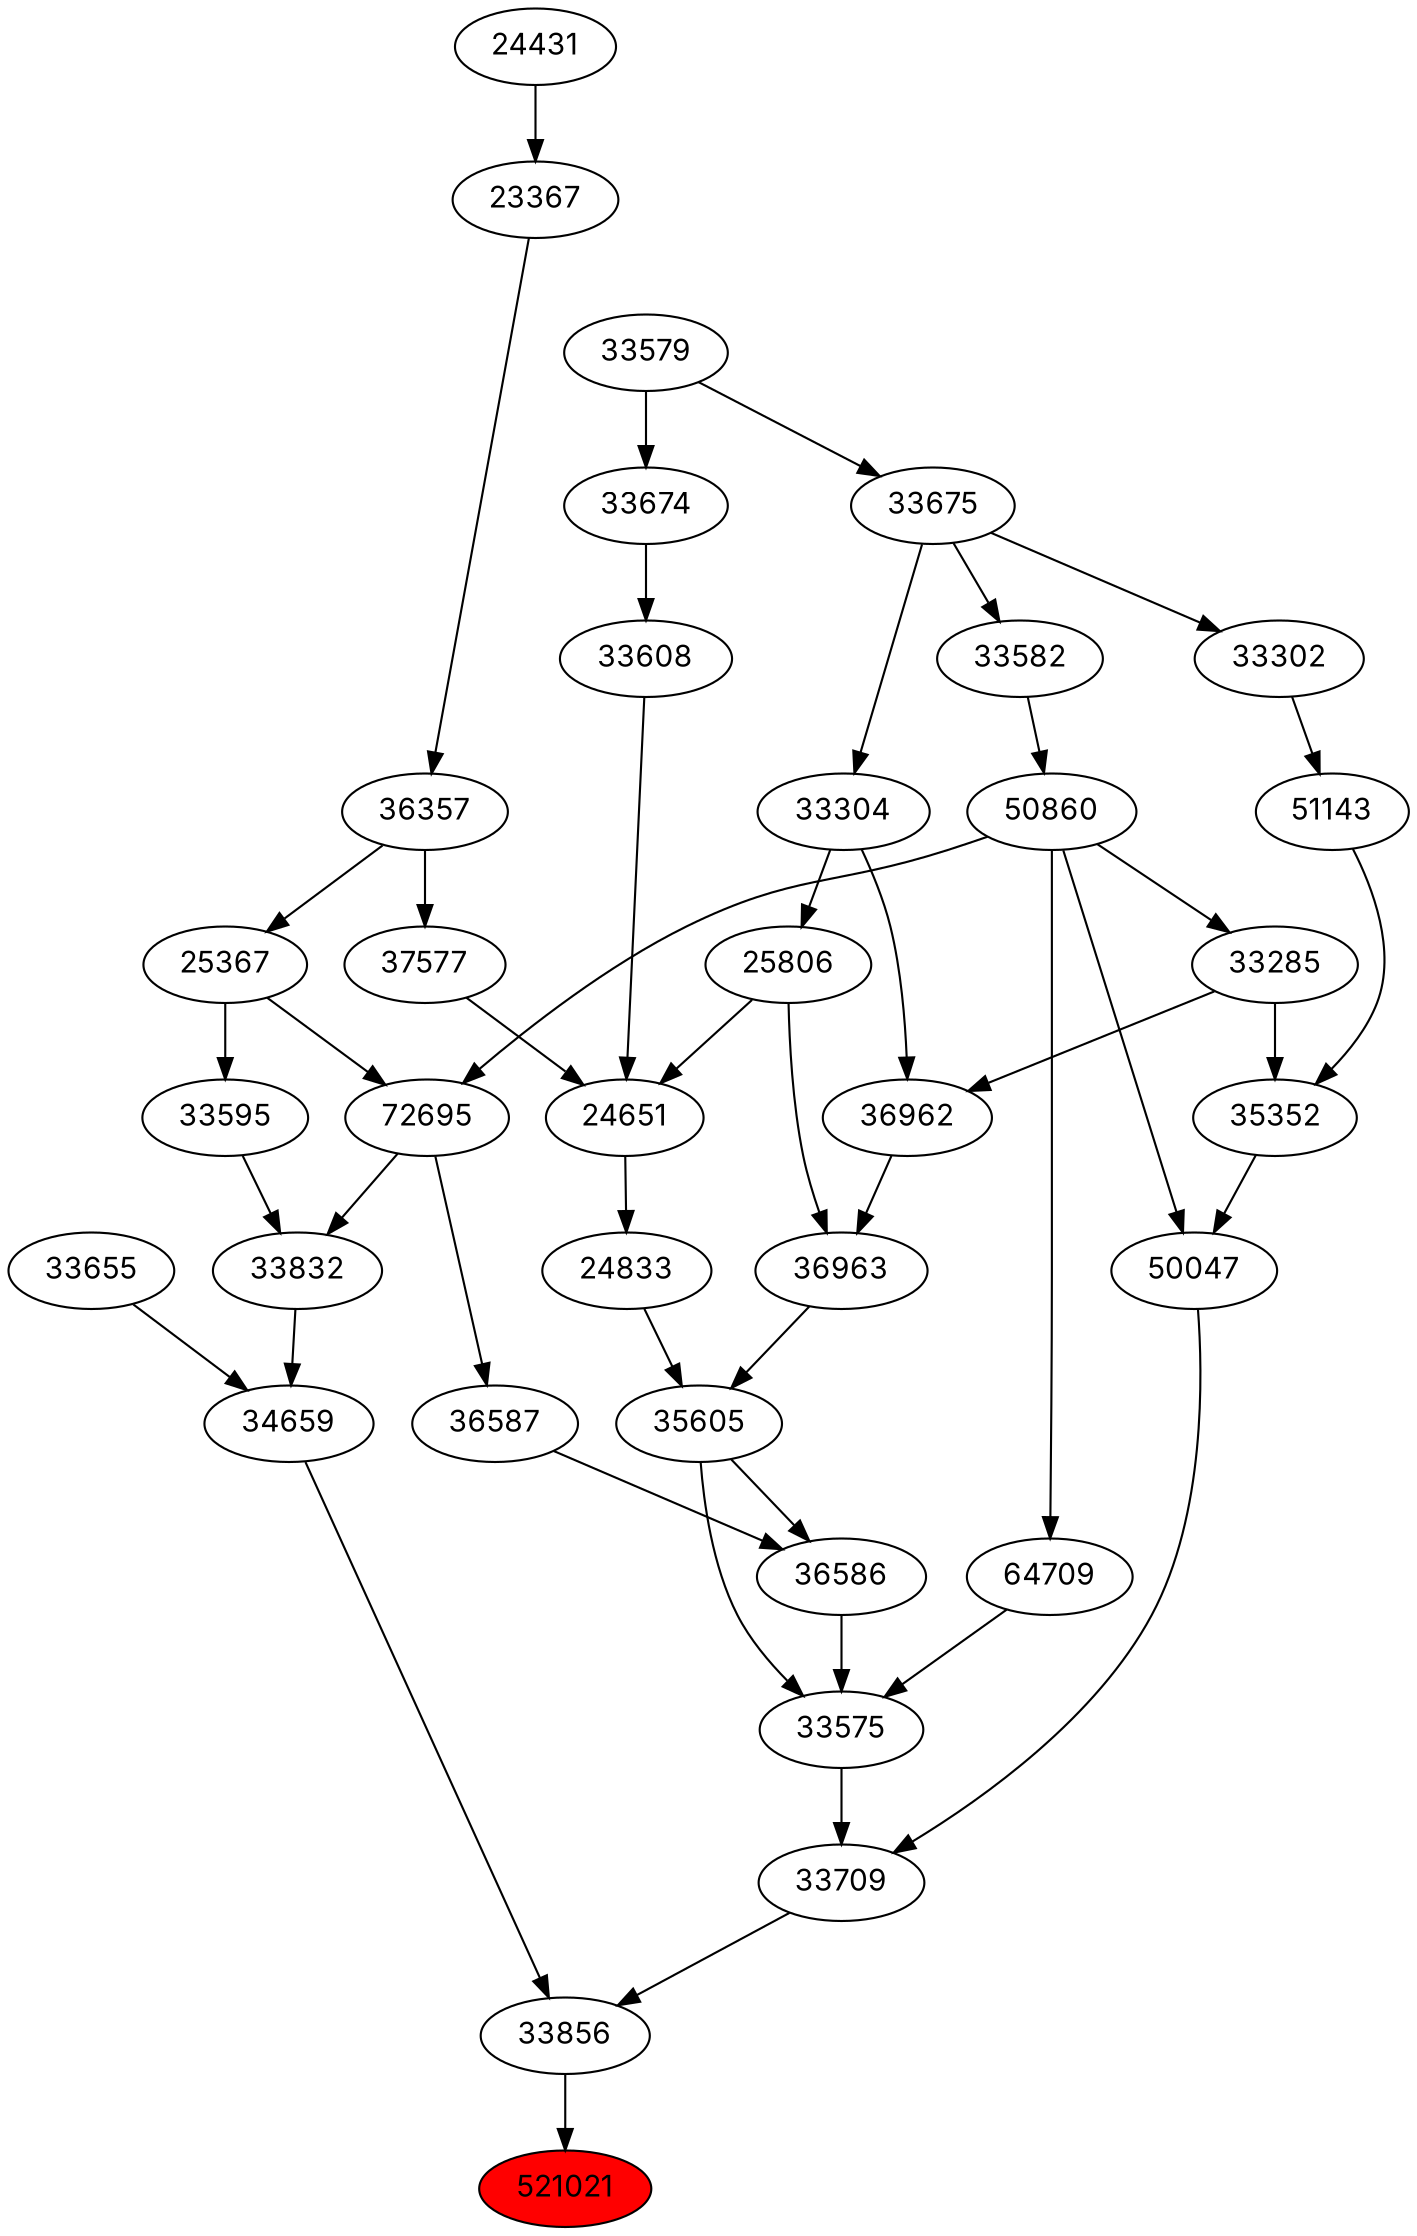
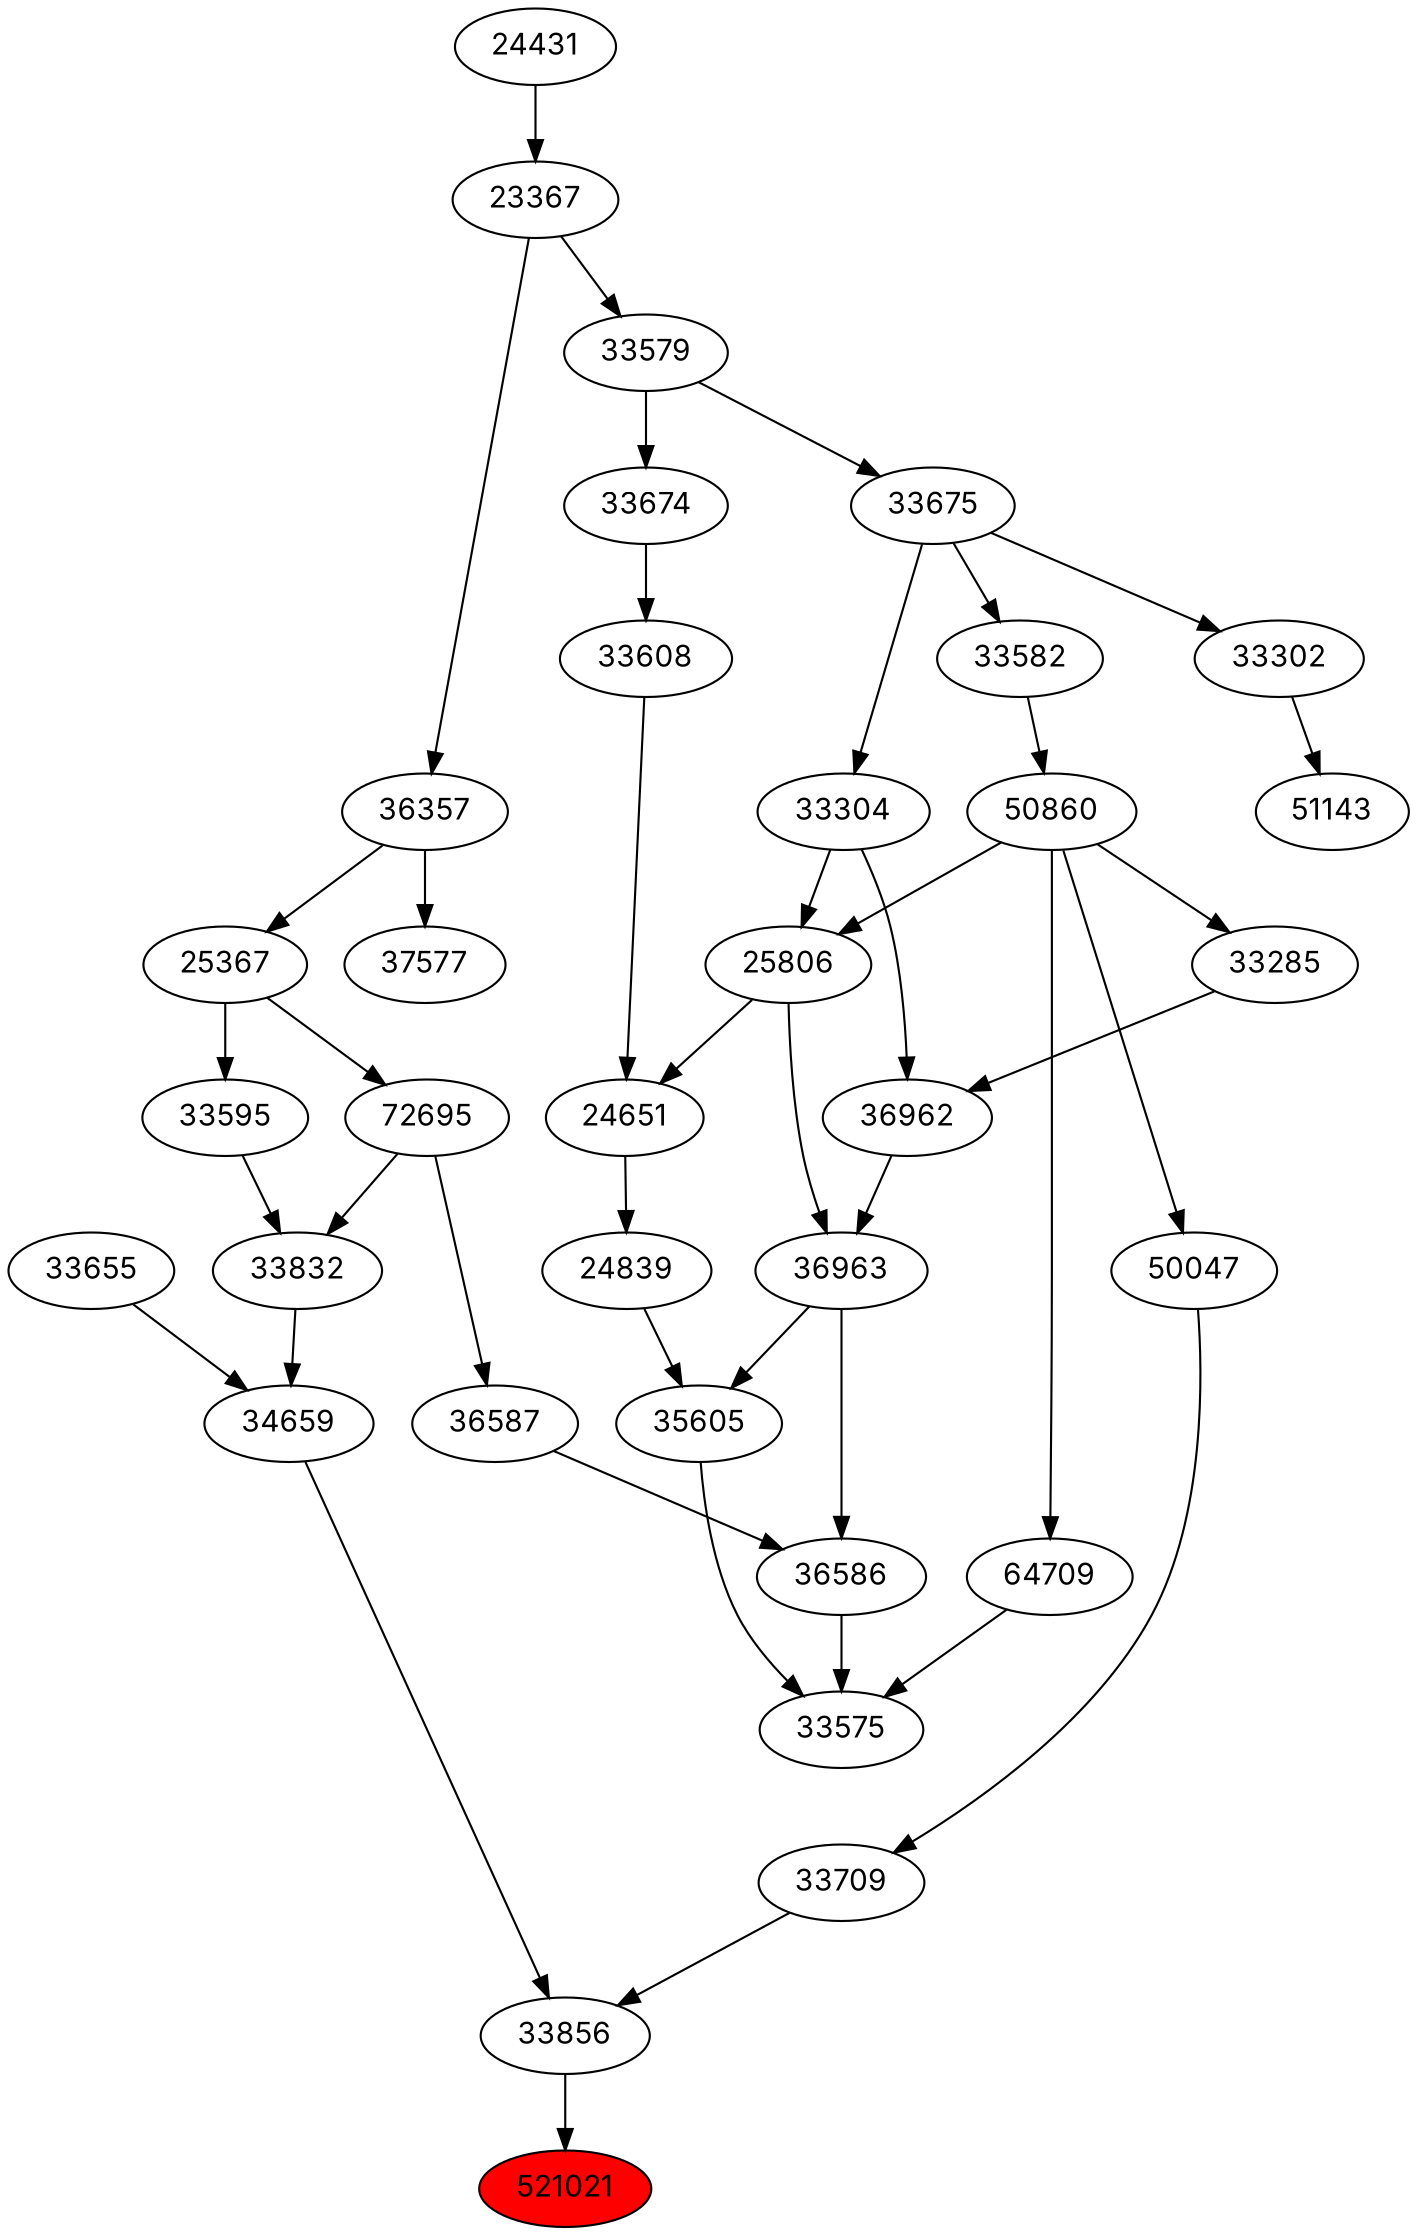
none -> (584, 268)
(715, 913) -> (930, 883)
(506, 1027) -> none
(1275, 1118) -> none
(627, 1271) -> (627, 1271)
(763, 1492) -> (842, 1413)
(842, 1796) -> none
